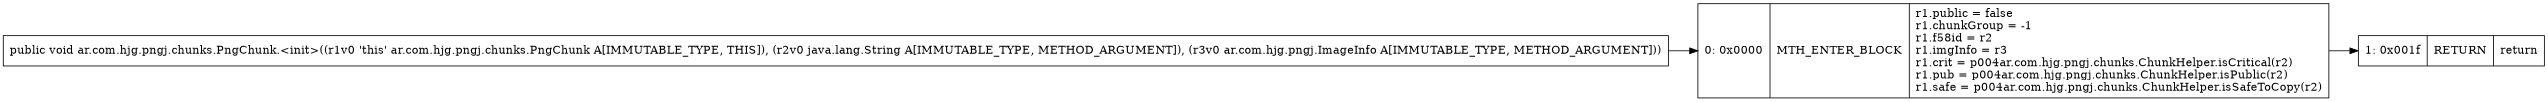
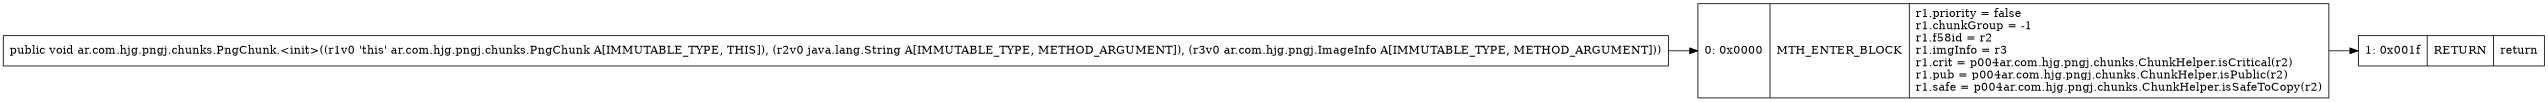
(1965, 14) -> (1969, 14)
